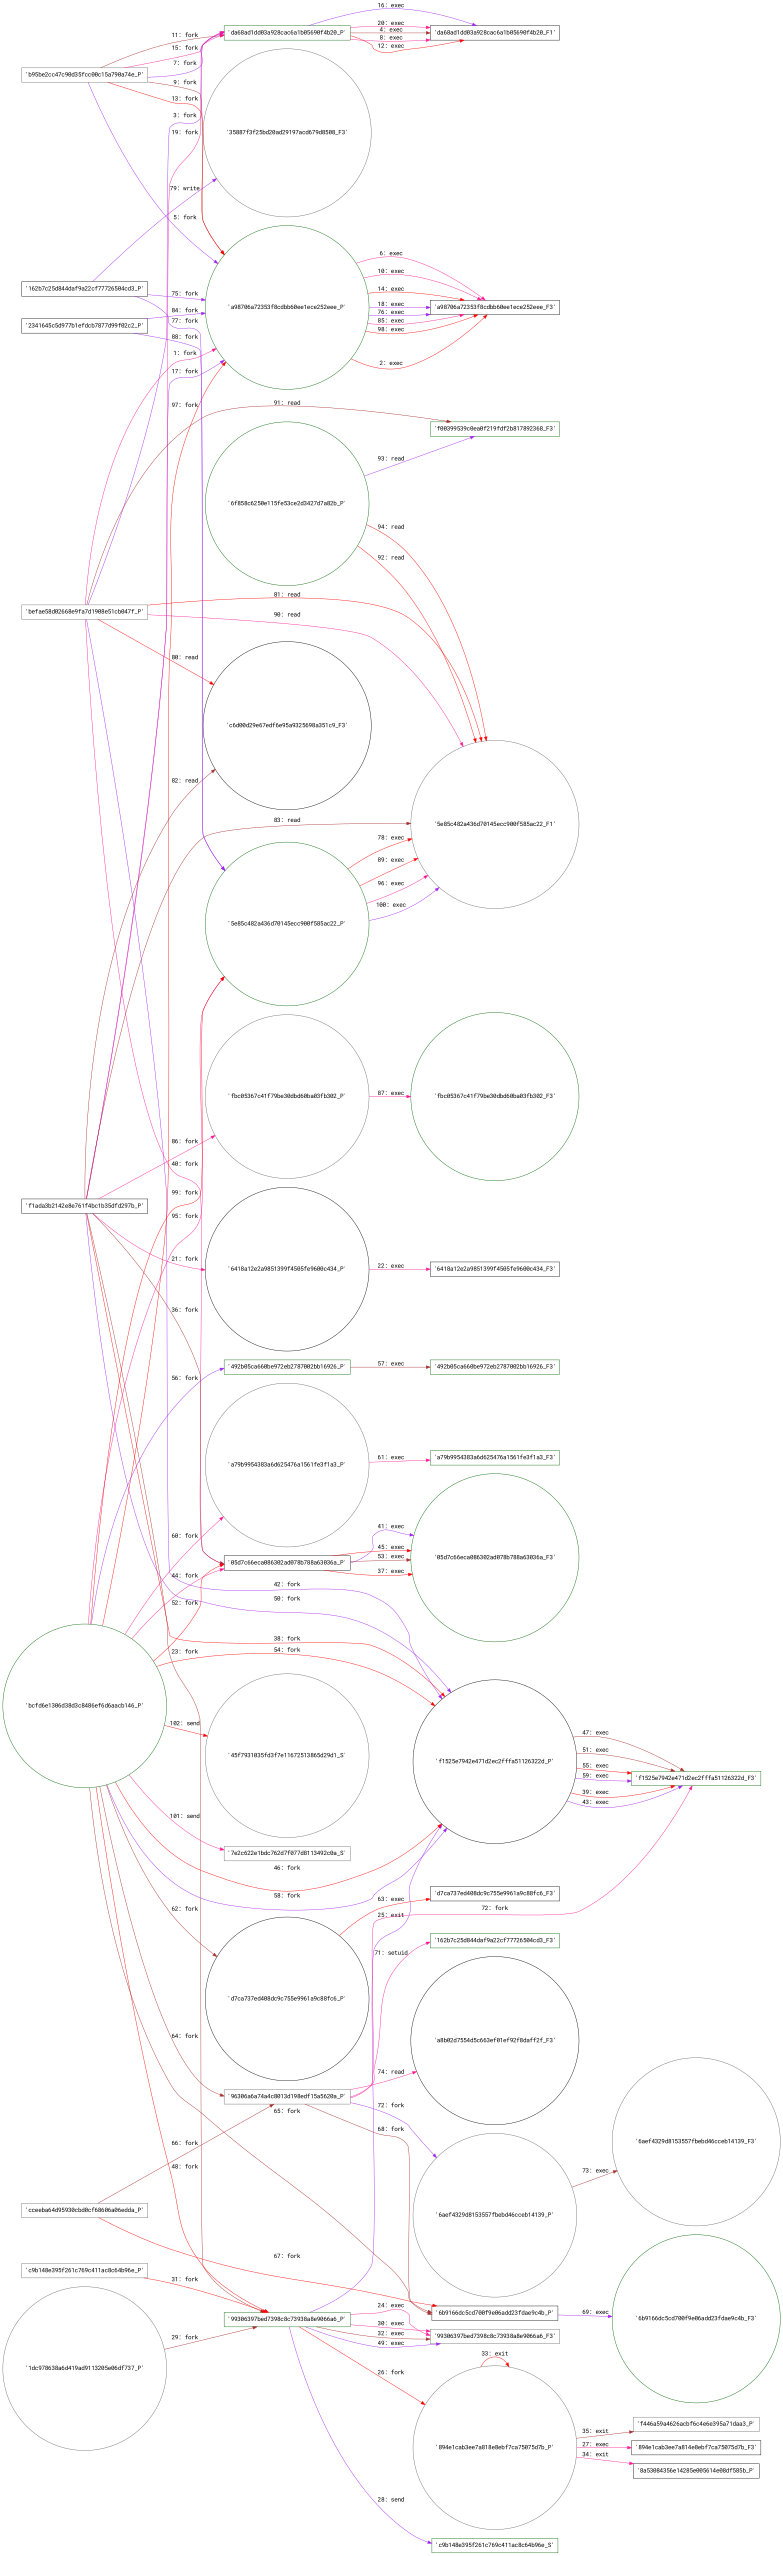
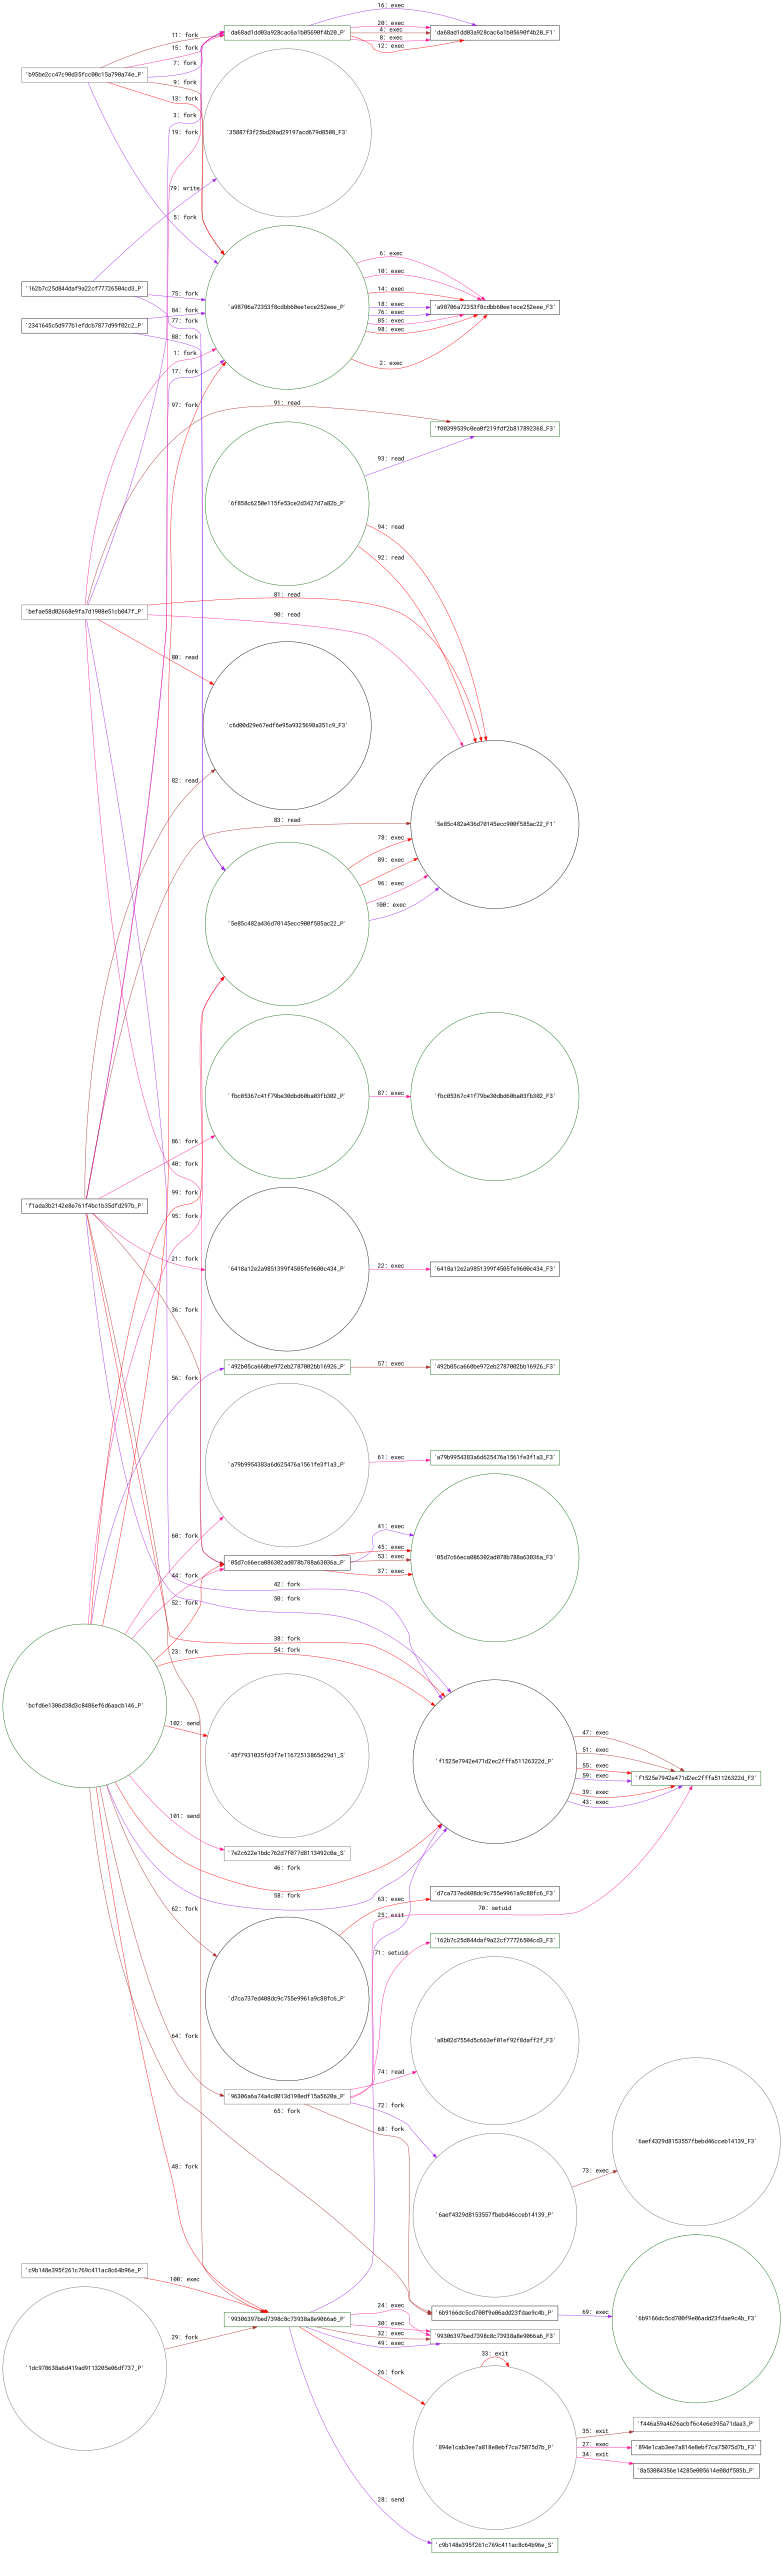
(495, 824) -> (495, 824)
(287, 1097) -> (287, 1097)
(495, 1908) -> (495, 1908)
(495, 2041) -> (495, 2041)
(85, 2210) -> none
(185, 2280) -> (185, 2280)
